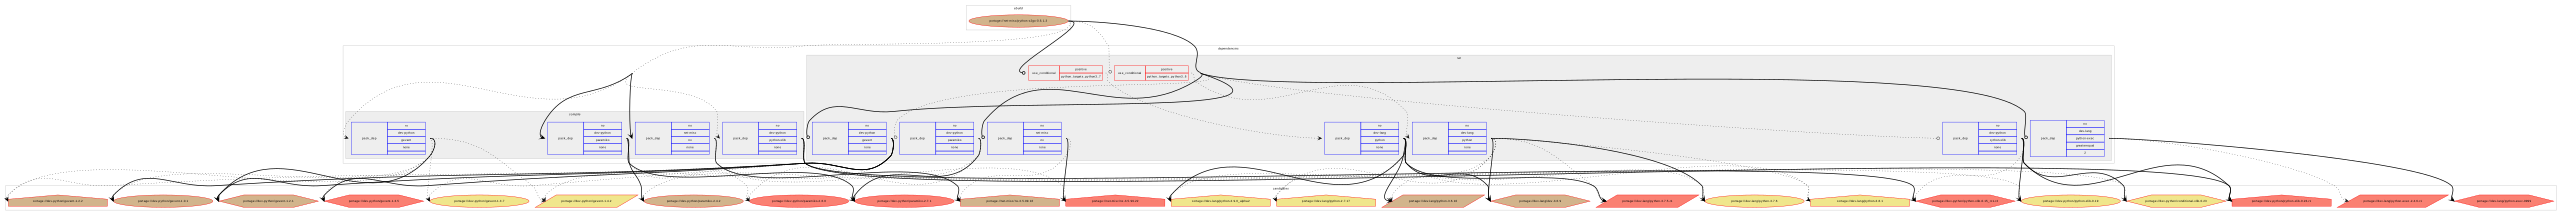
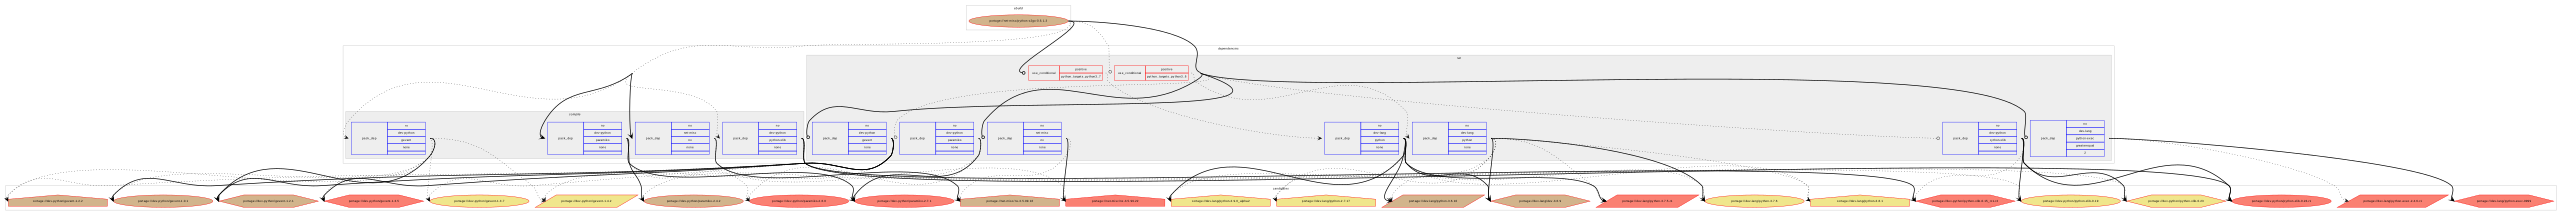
(2176, 201) -> (2176, 201)
(2282, 201) -> (2282, 201)
